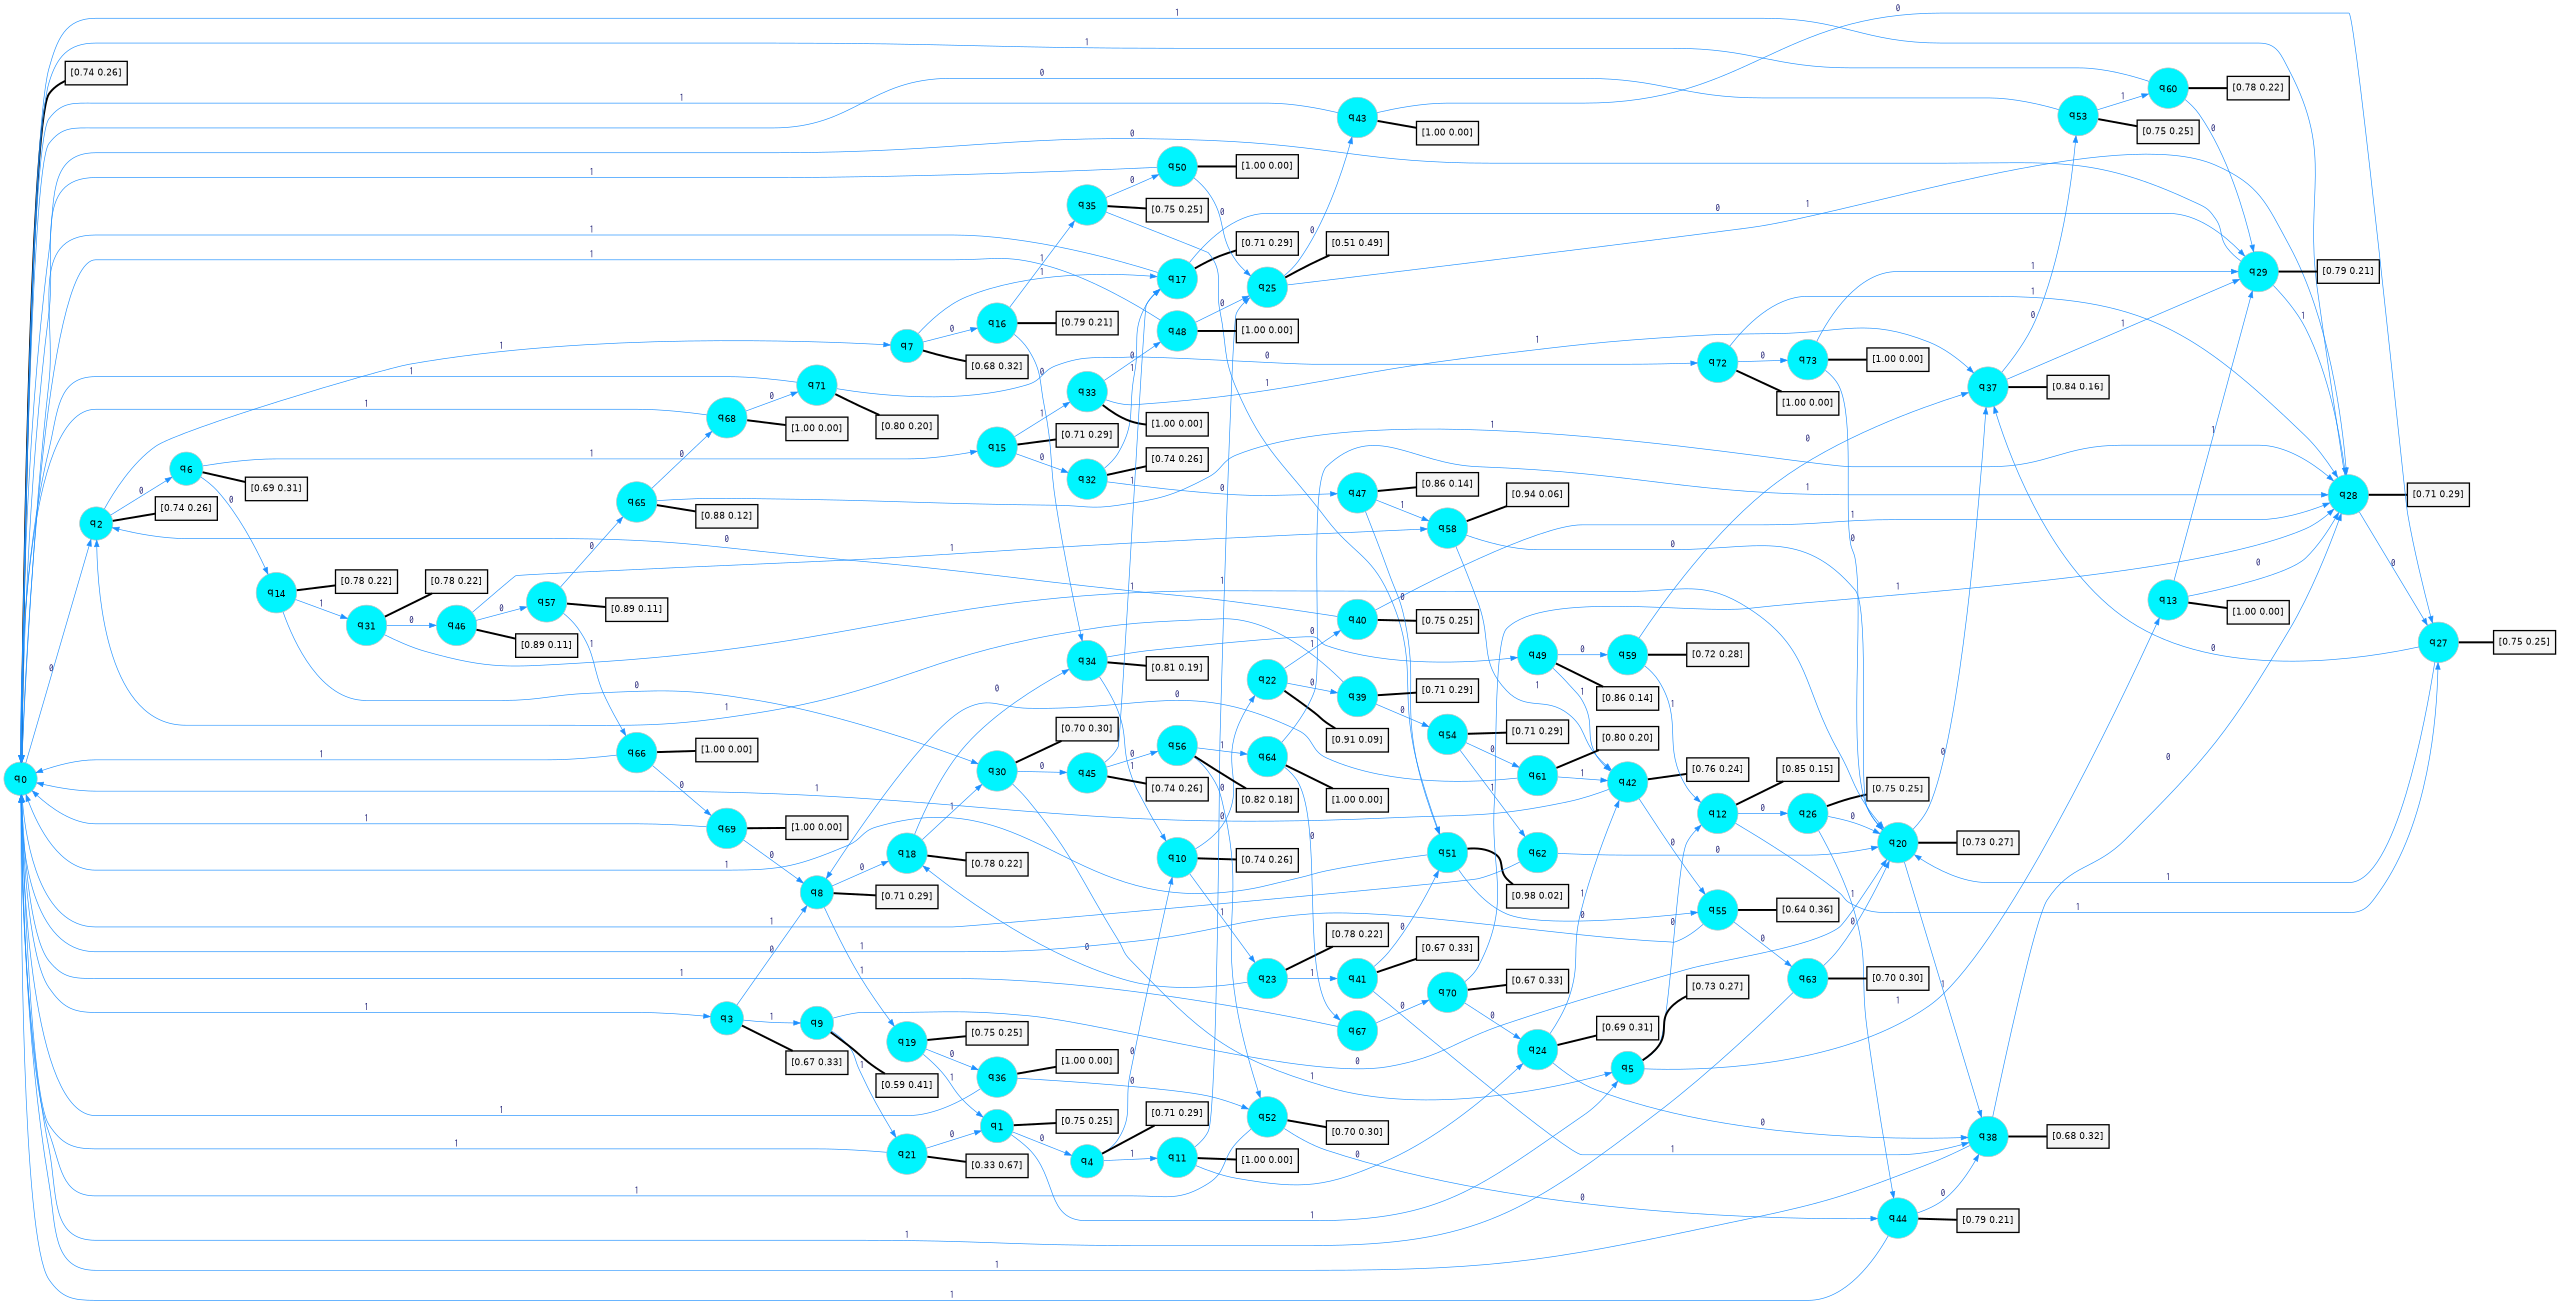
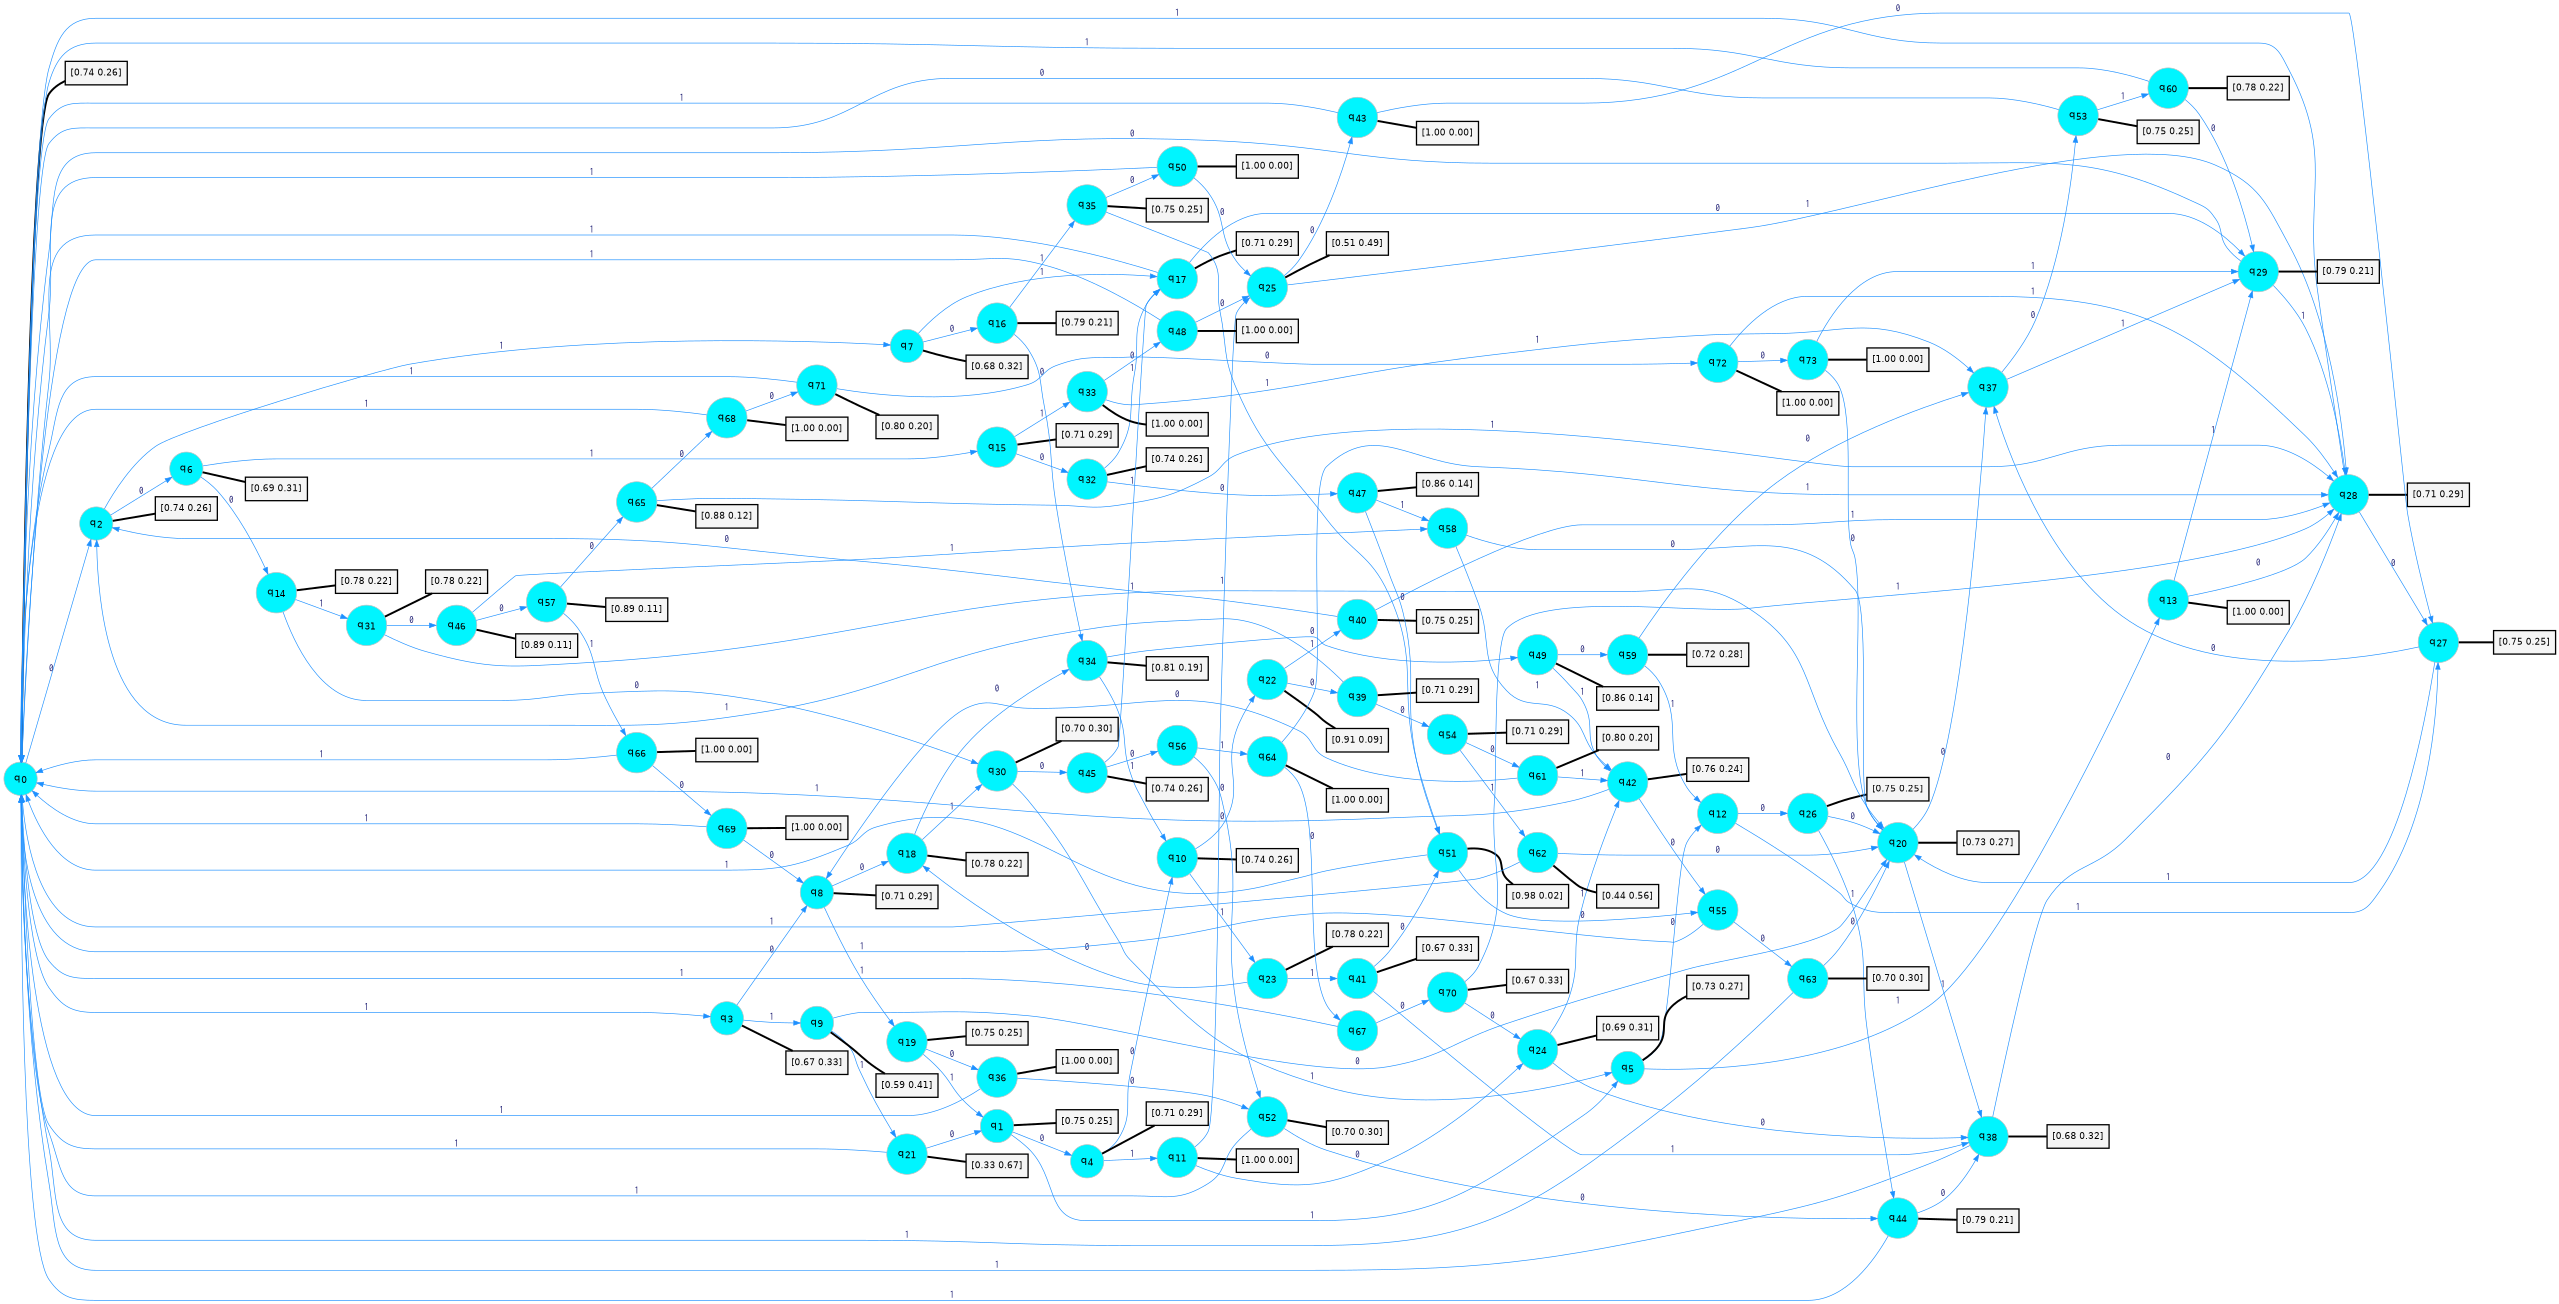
(2078, 387) -> none
(1538, 495) -> none
(1808, 770) -> none
(1267, 800) -> none
none -> (1628, 896)
(1808, 910) -> none
